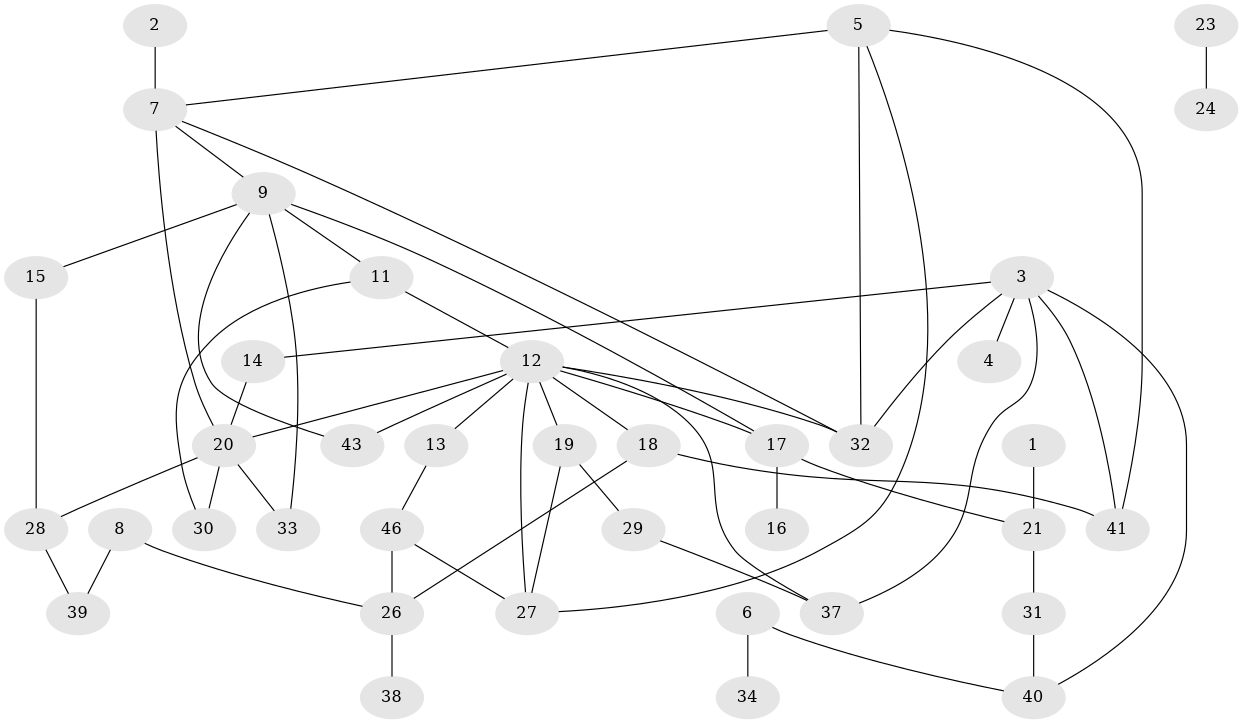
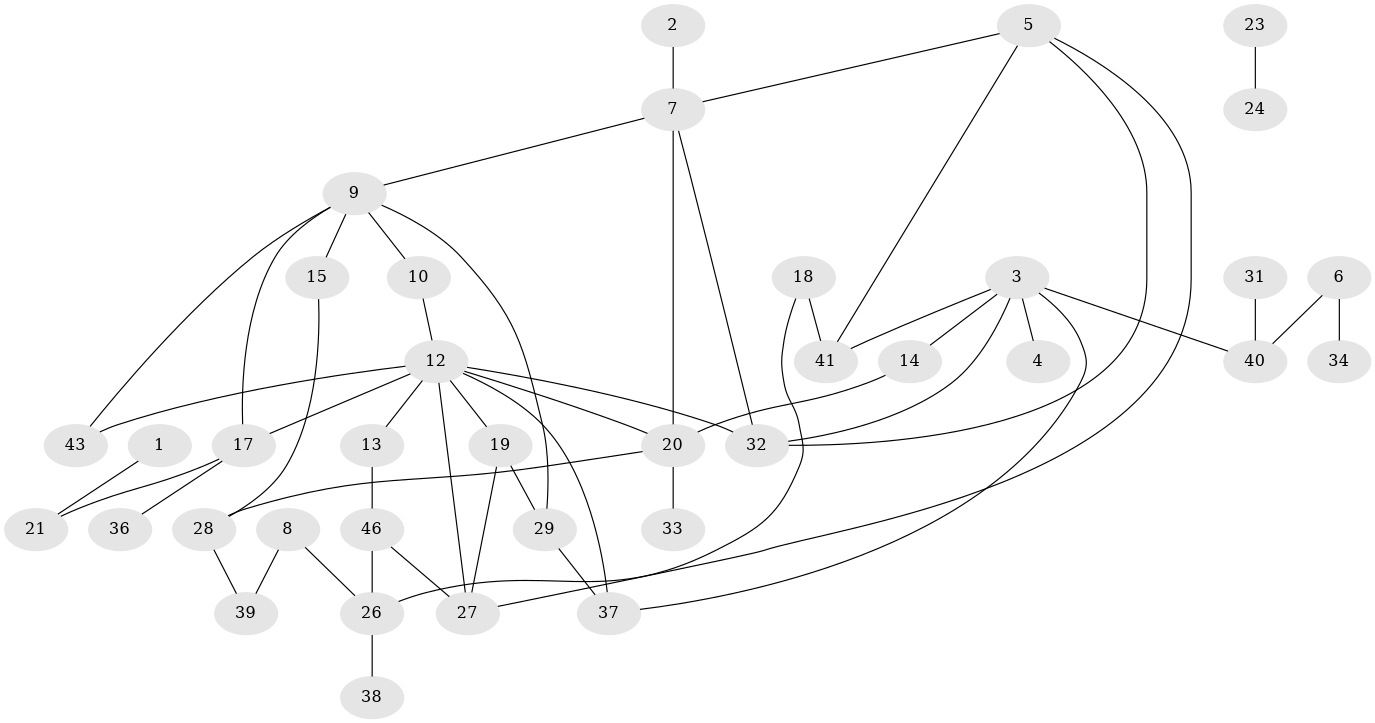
(382, 278) -> (419, 278)
(297, 368) -> (513, 329)
(590, 404) -> none
(204, 530) -> none
(777, 530) -> (120, 530)
(1034, 572) -> none
